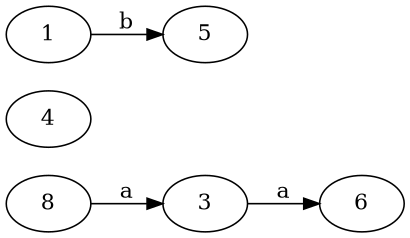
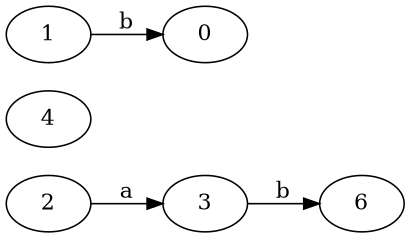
(205, 34) -> (205, 34)
(284, 192) -> (284, 192)
(49, 204) -> (49, 204)
